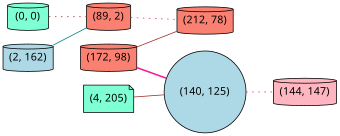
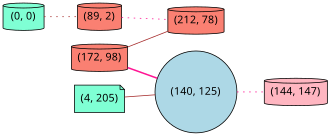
(28, 58) -> none
